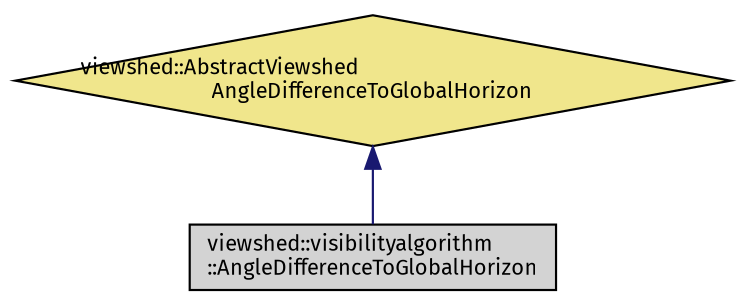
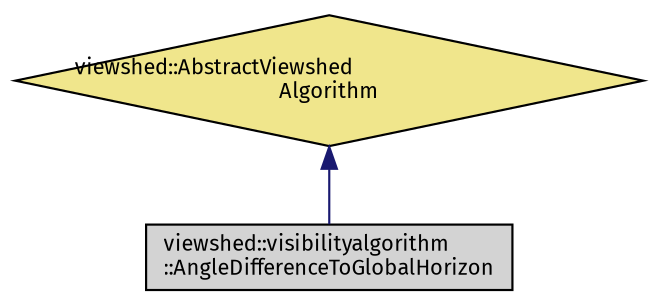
(373, 81) -> (329, 81)
